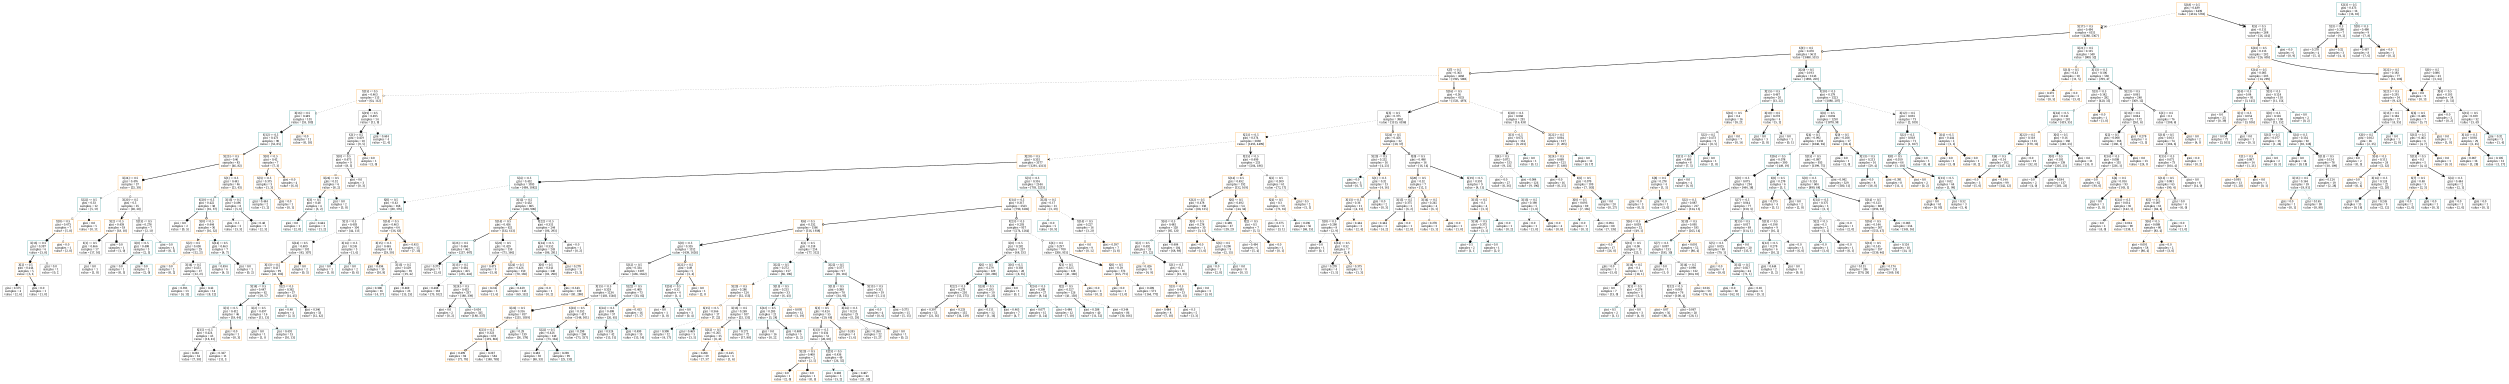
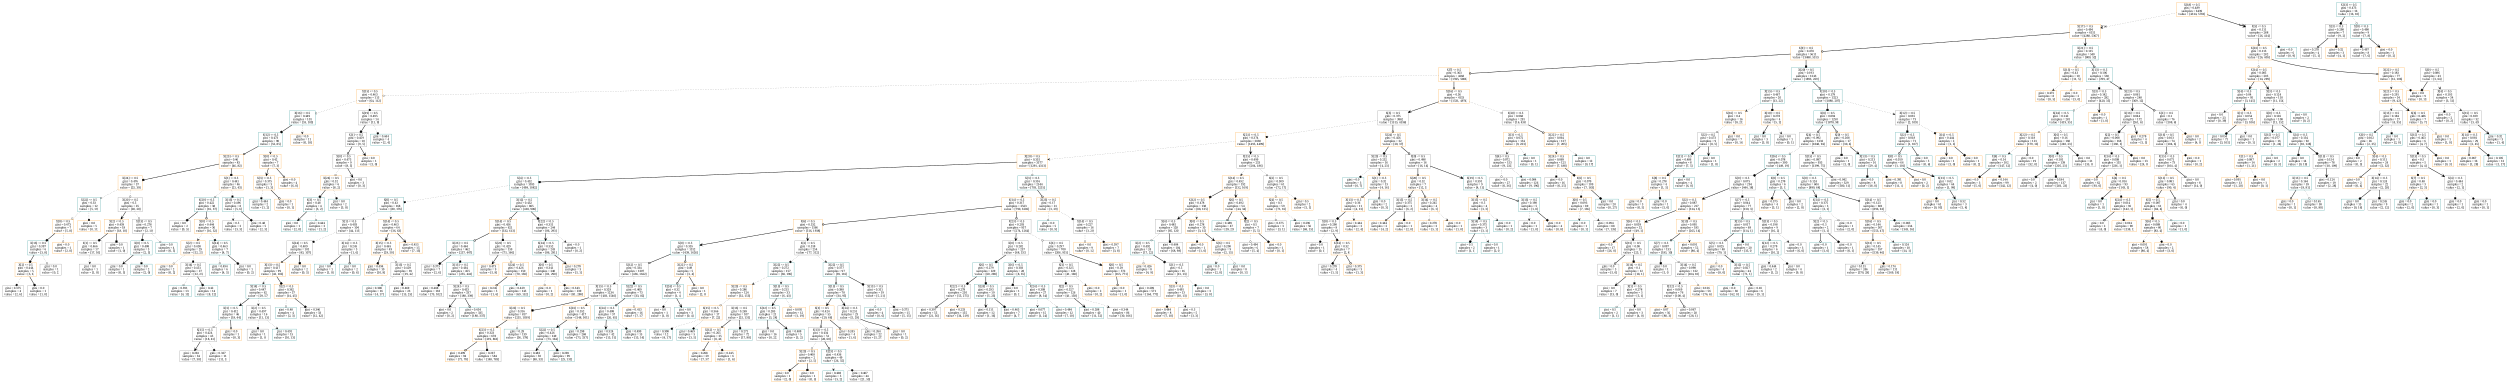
(1217, 193) -> (1217, 193)
(739, 301) -> none
(661, 335) -> (661, 335)
